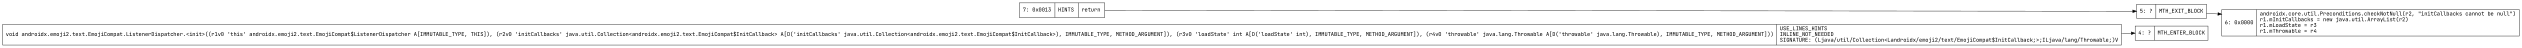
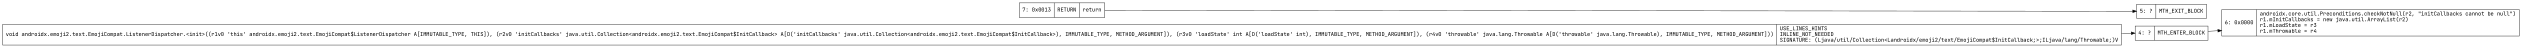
(1066, 10) -> (1067, 10)
(2212, 14) -> (2213, 31)
